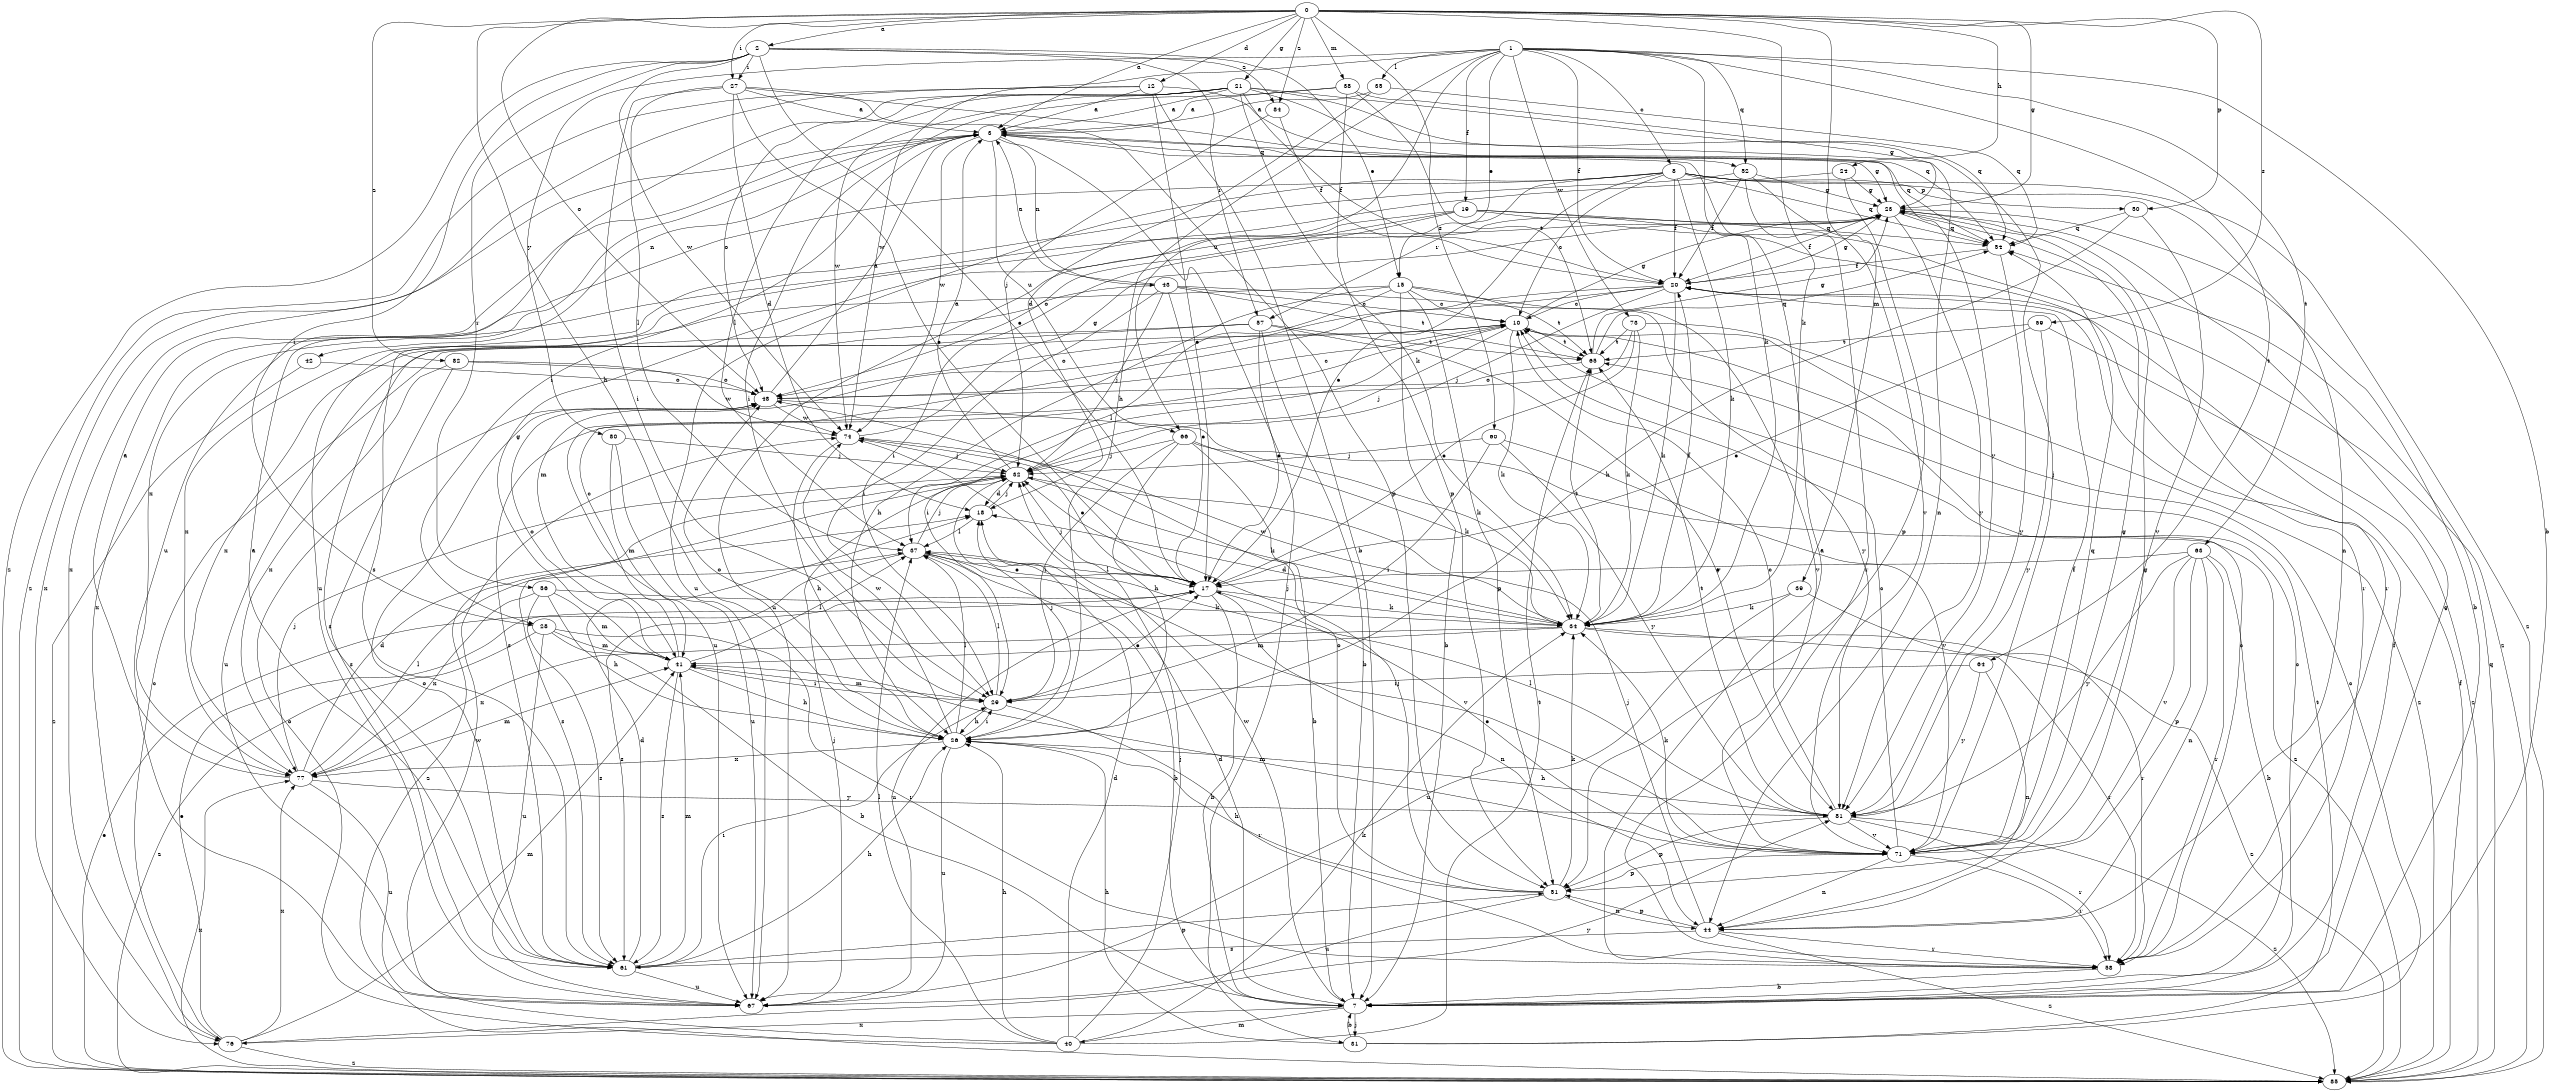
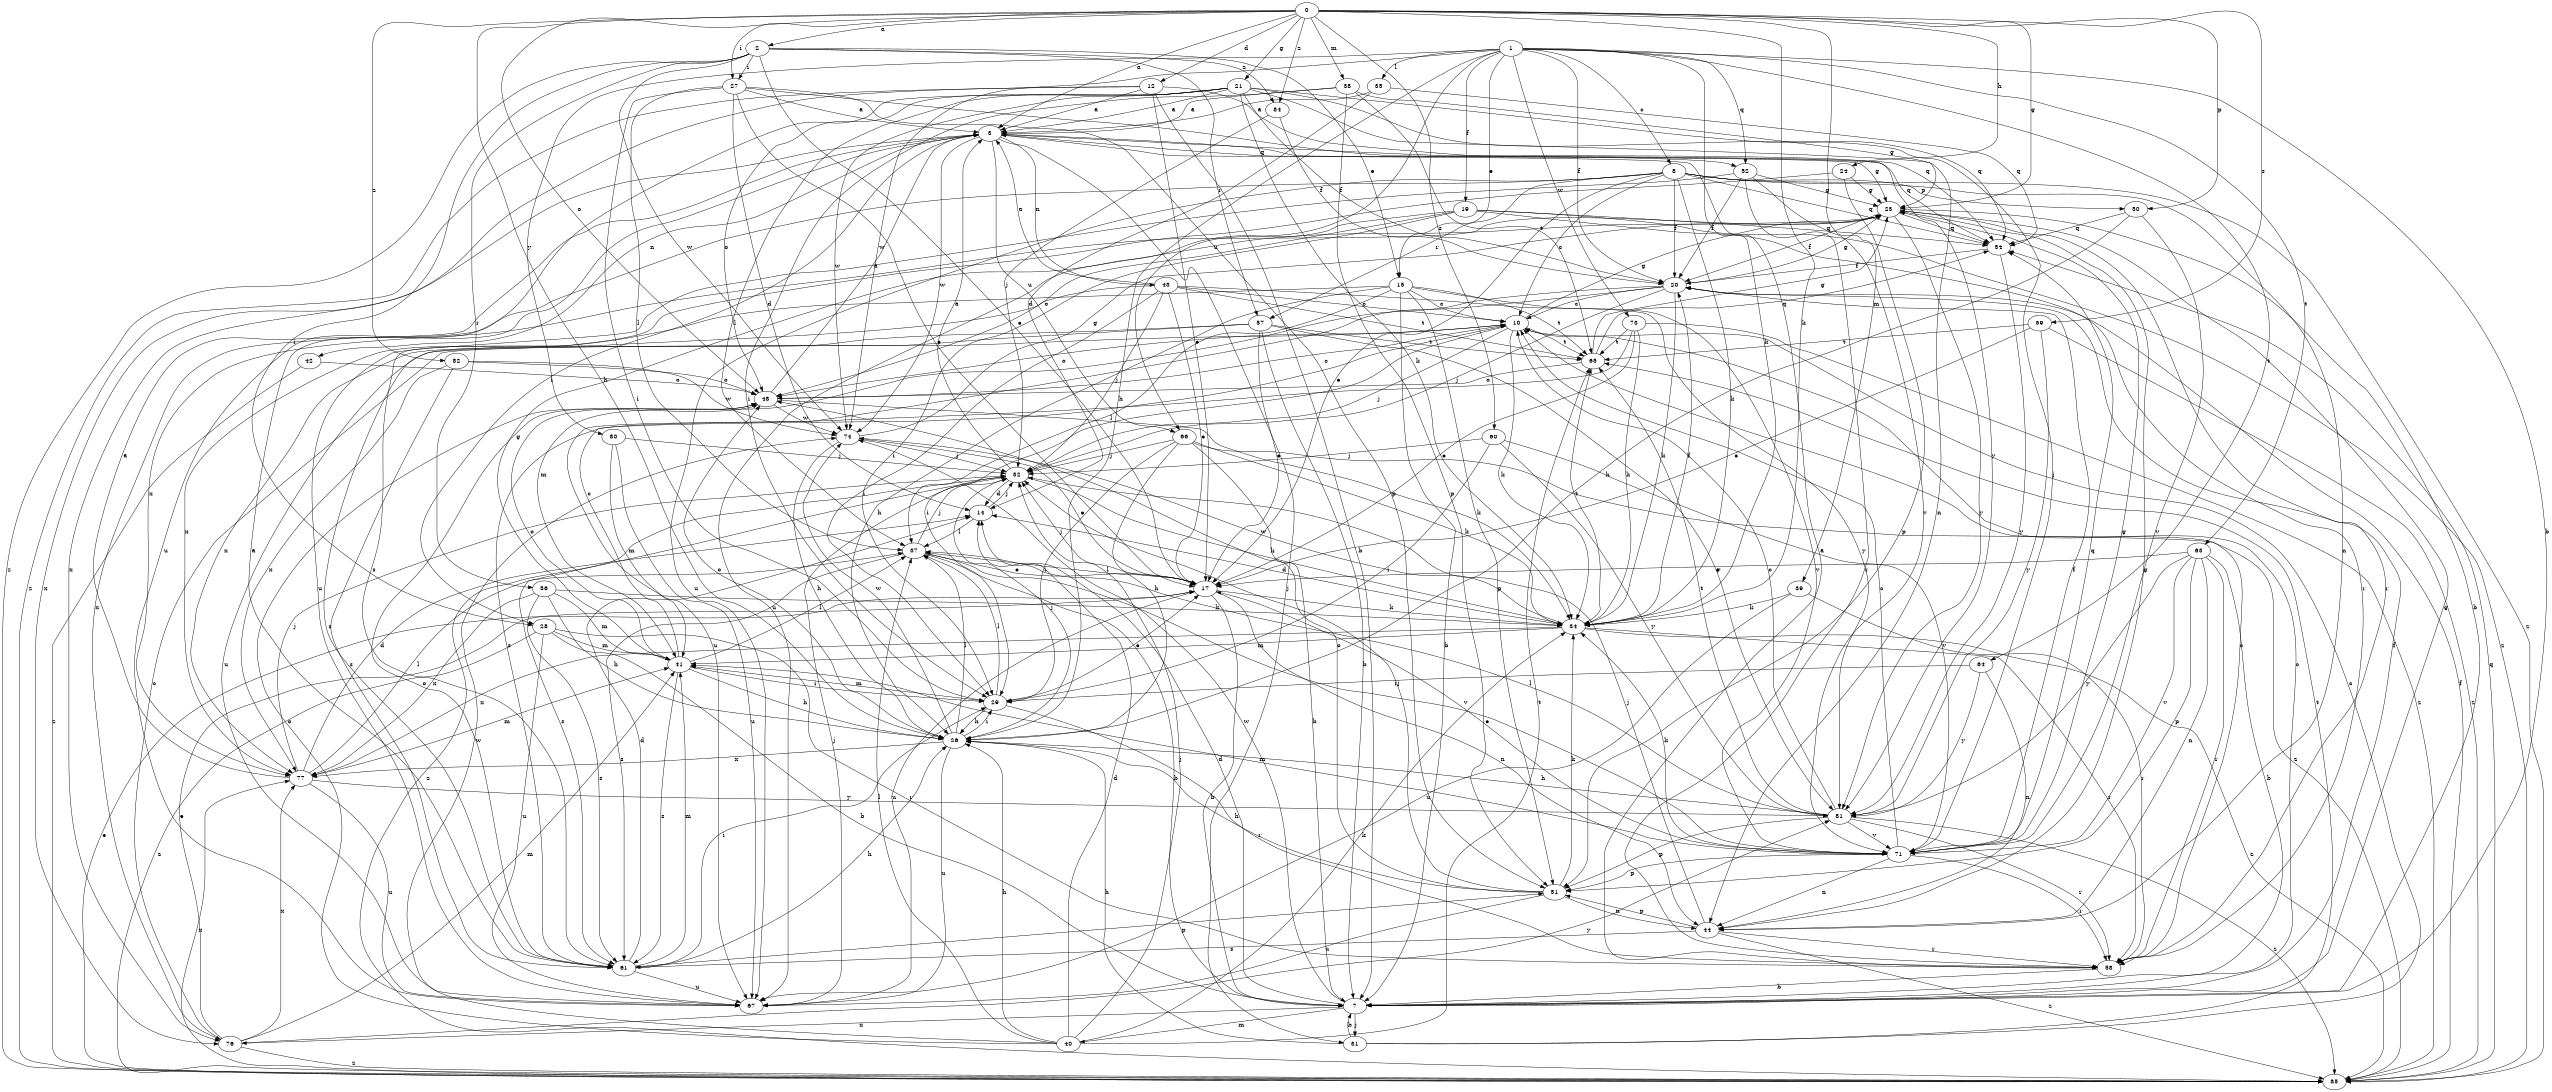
(981, 513) -> (981, 513)
